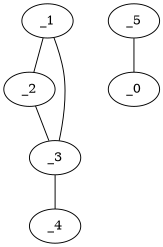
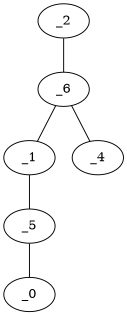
(38, 55) -> (29, 192)
(55, 158) -> (64, 89)
